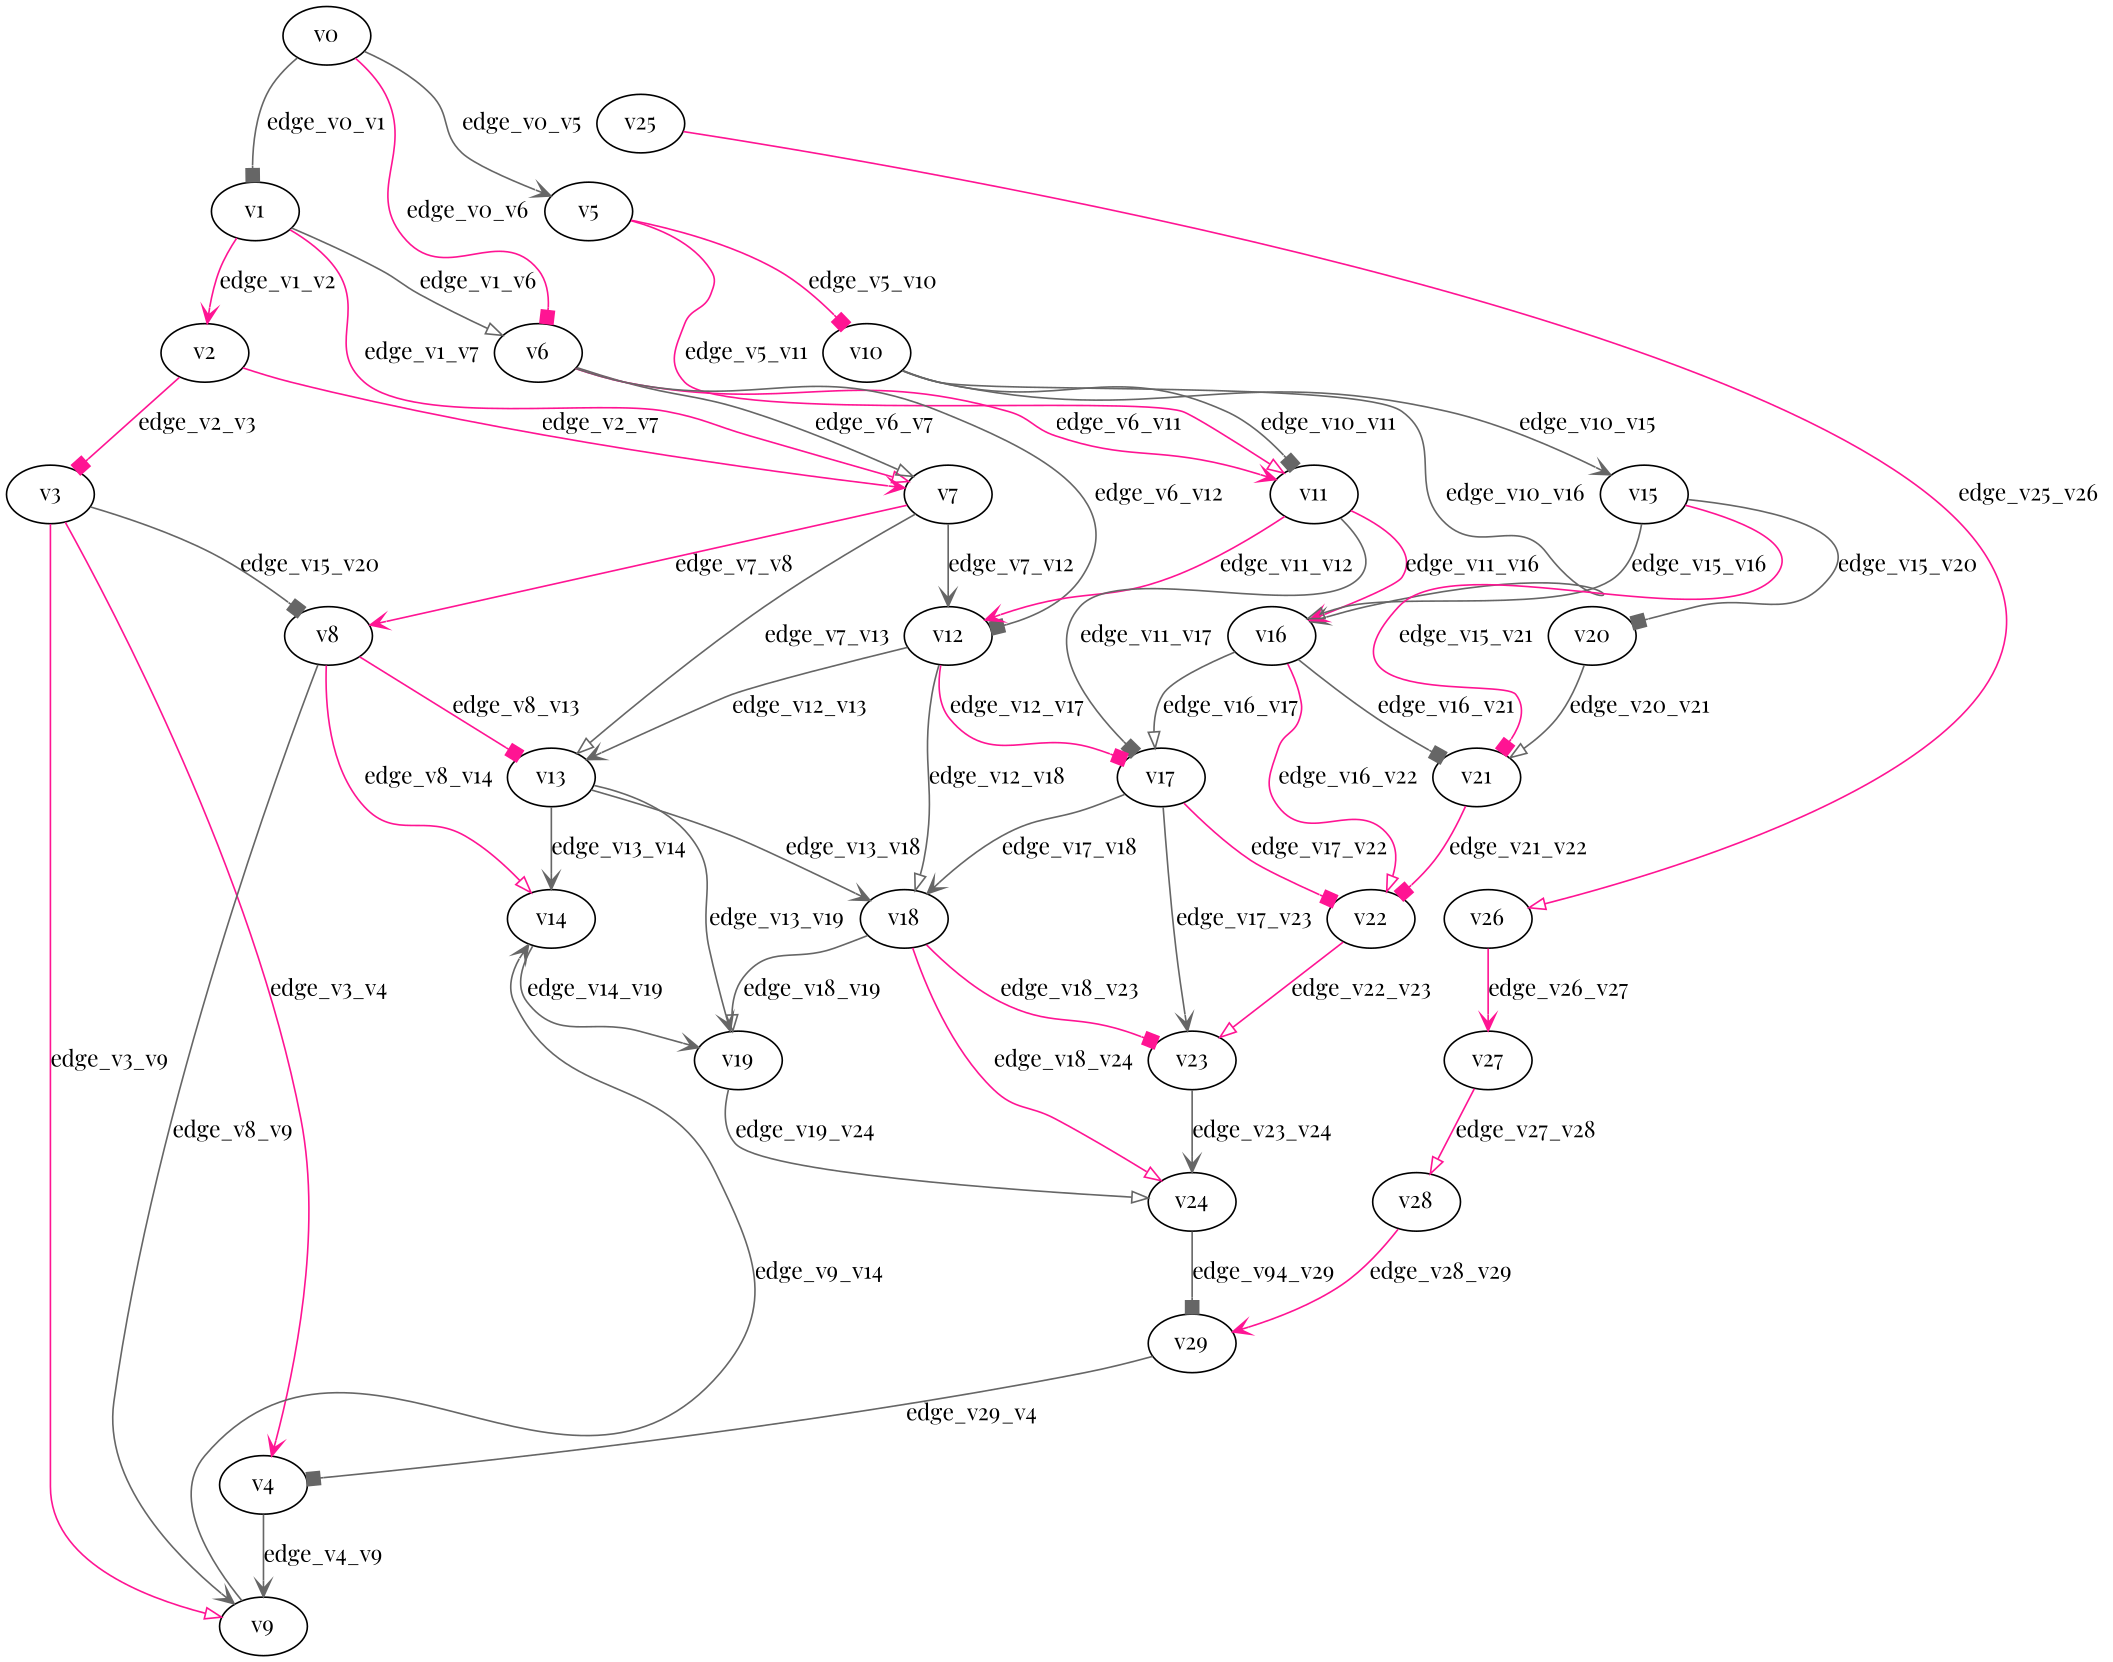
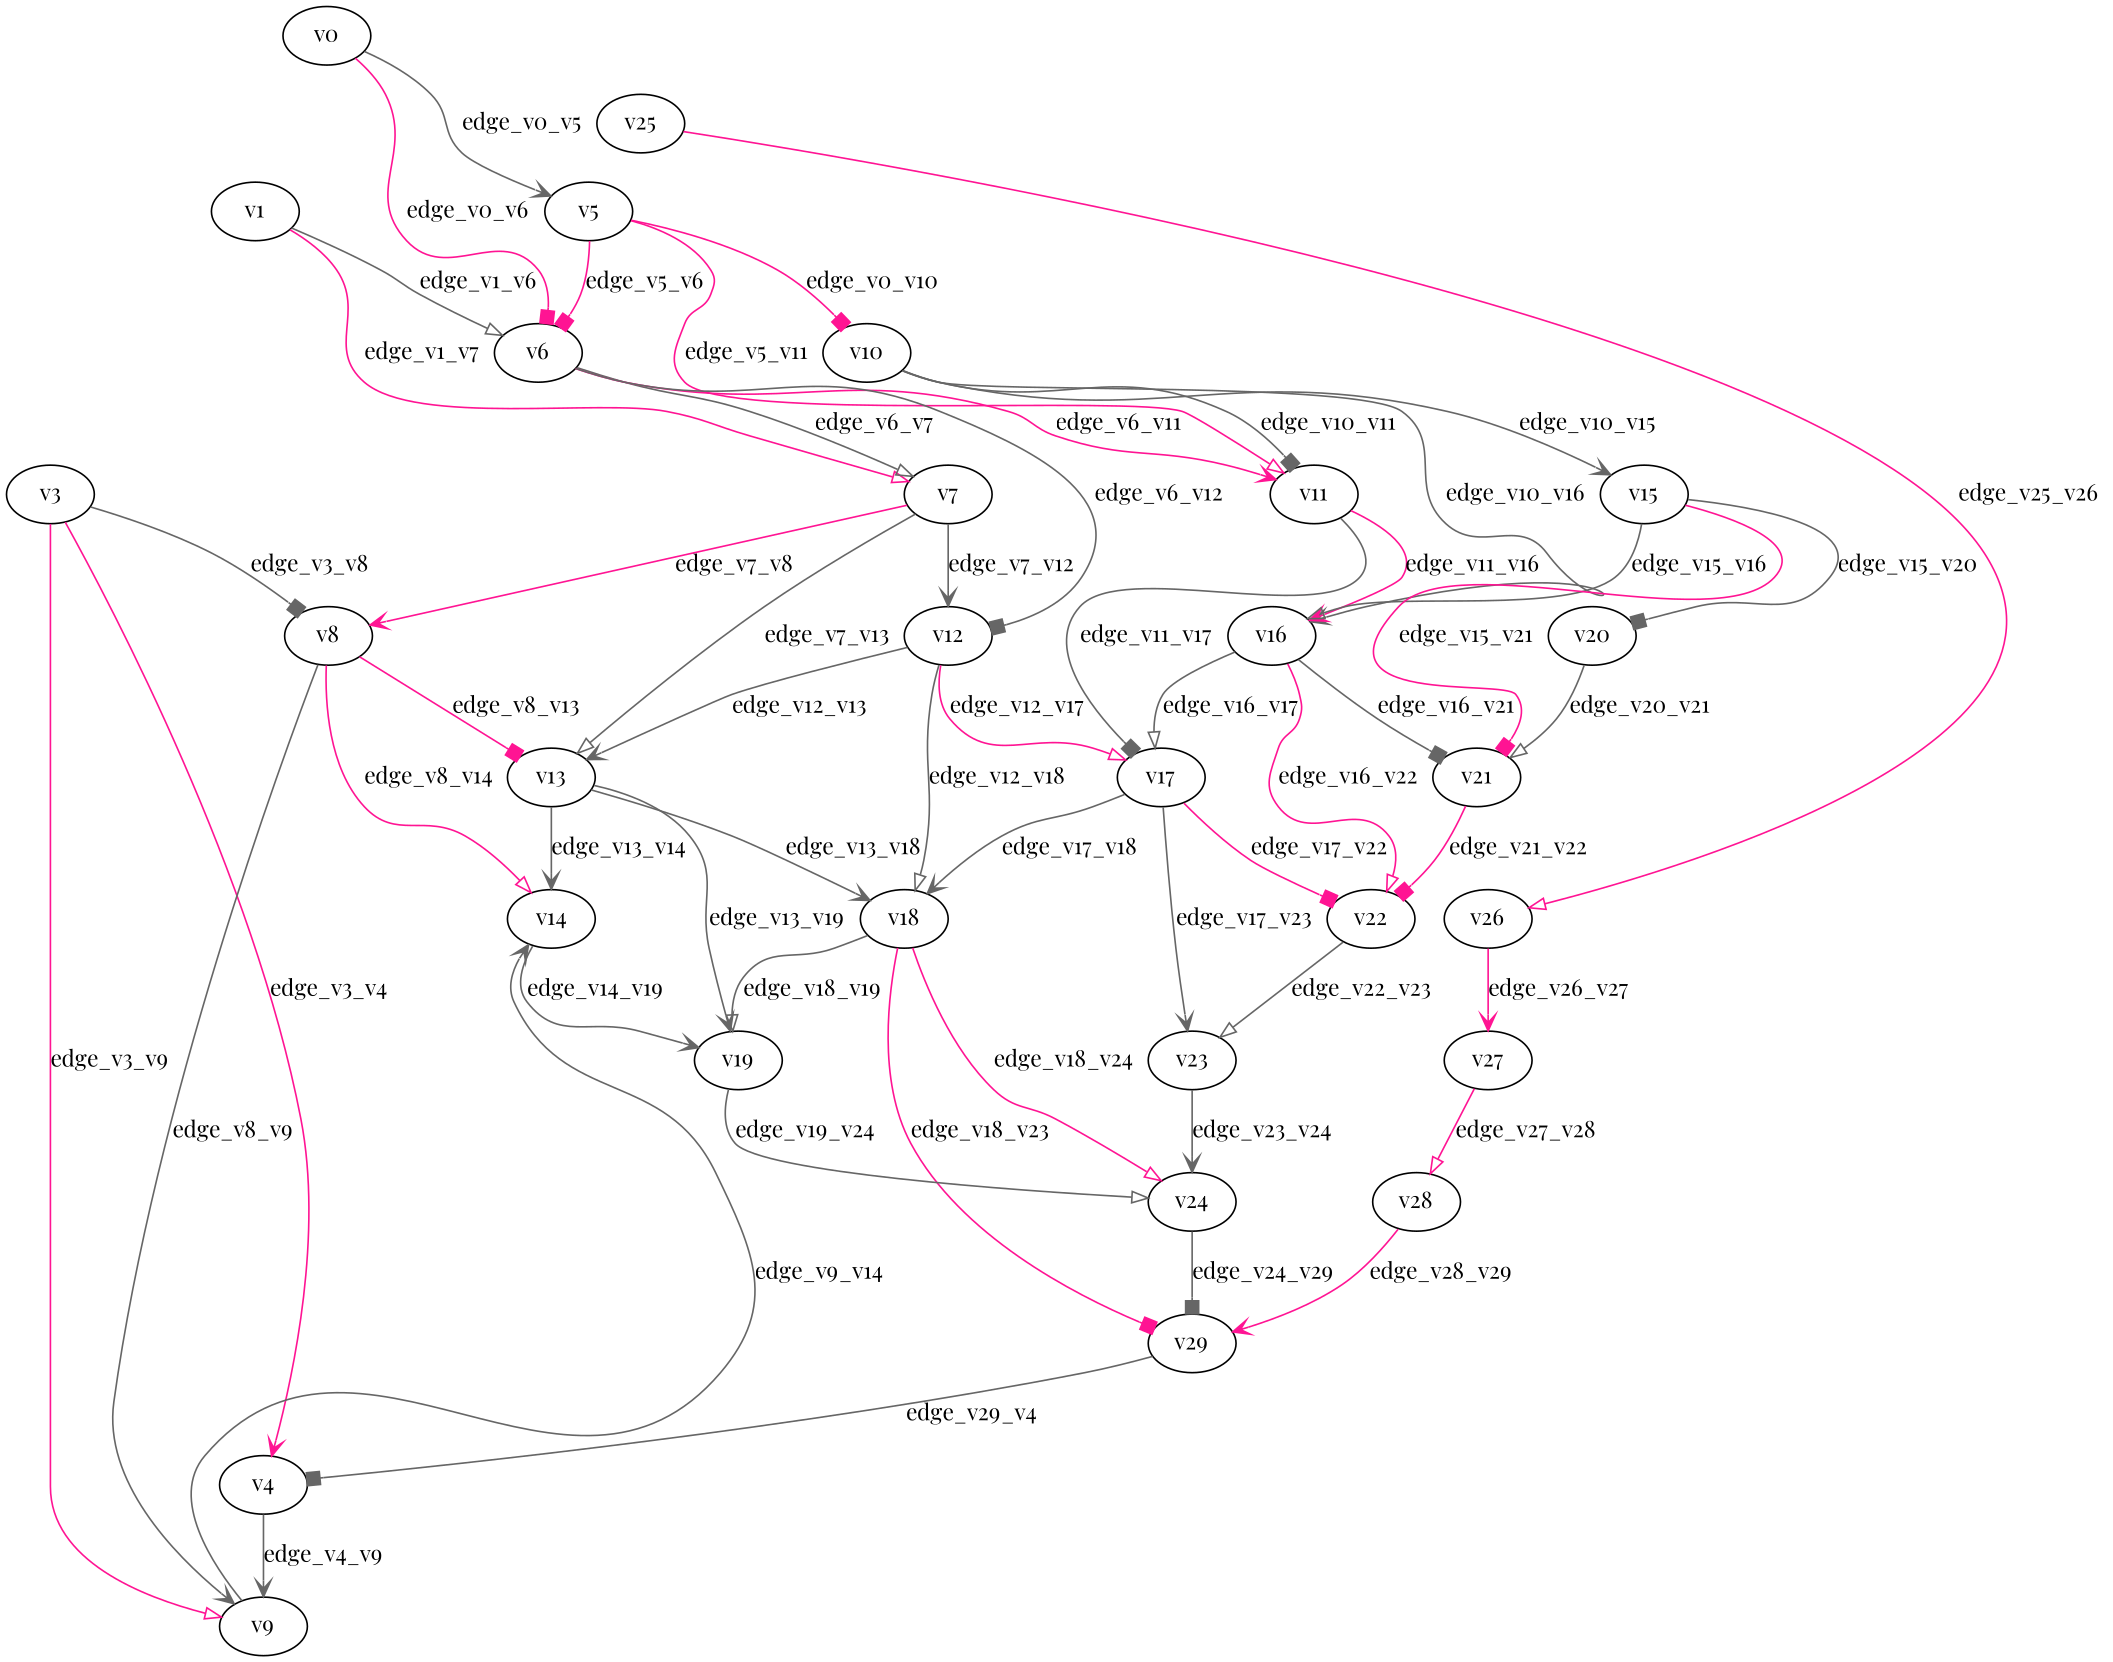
(262, 106) -> none
none -> (585, 279)
(873, 282) -> (873, 282)
(205, 353) -> none
(310, 565) -> (310, 565)
(1171, 577) -> none
(999, 745) -> (999, 745)
(1288, 985) -> (1288, 985)
(1024, 1012) -> (923, 1163)
(1264, 1273) -> (1264, 1273)
